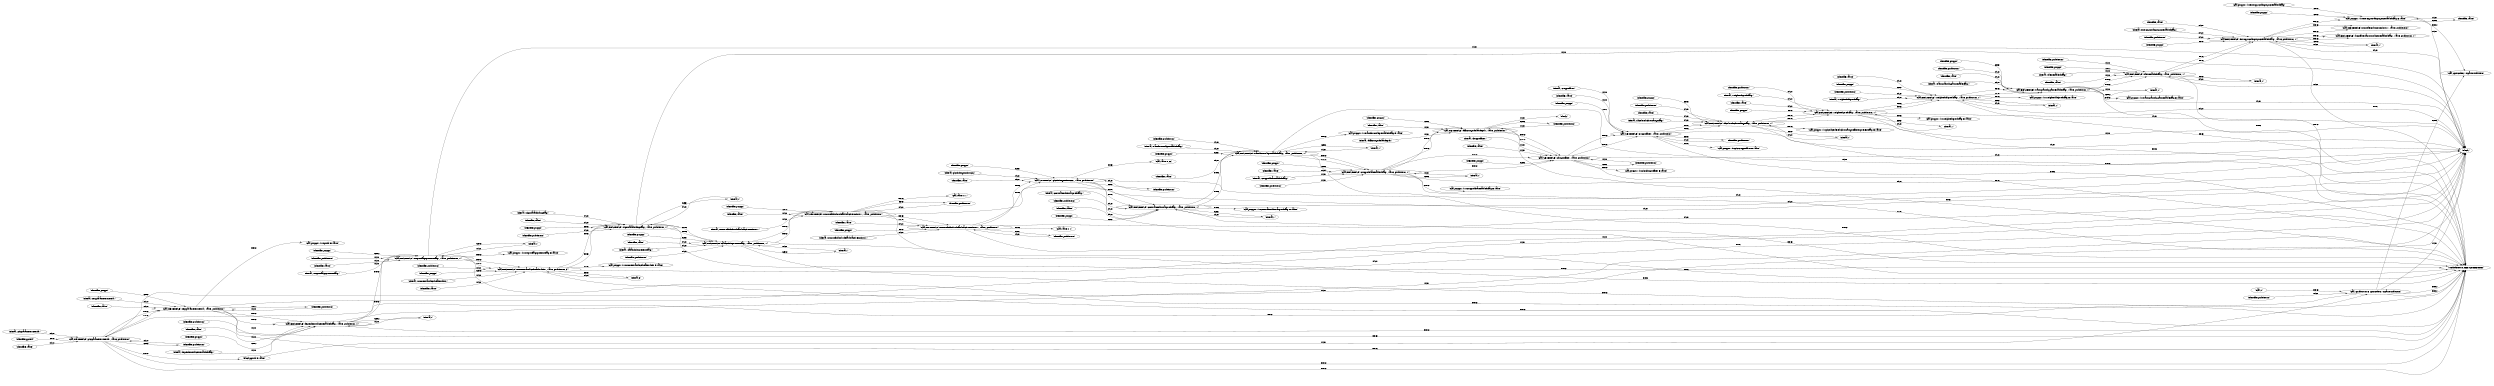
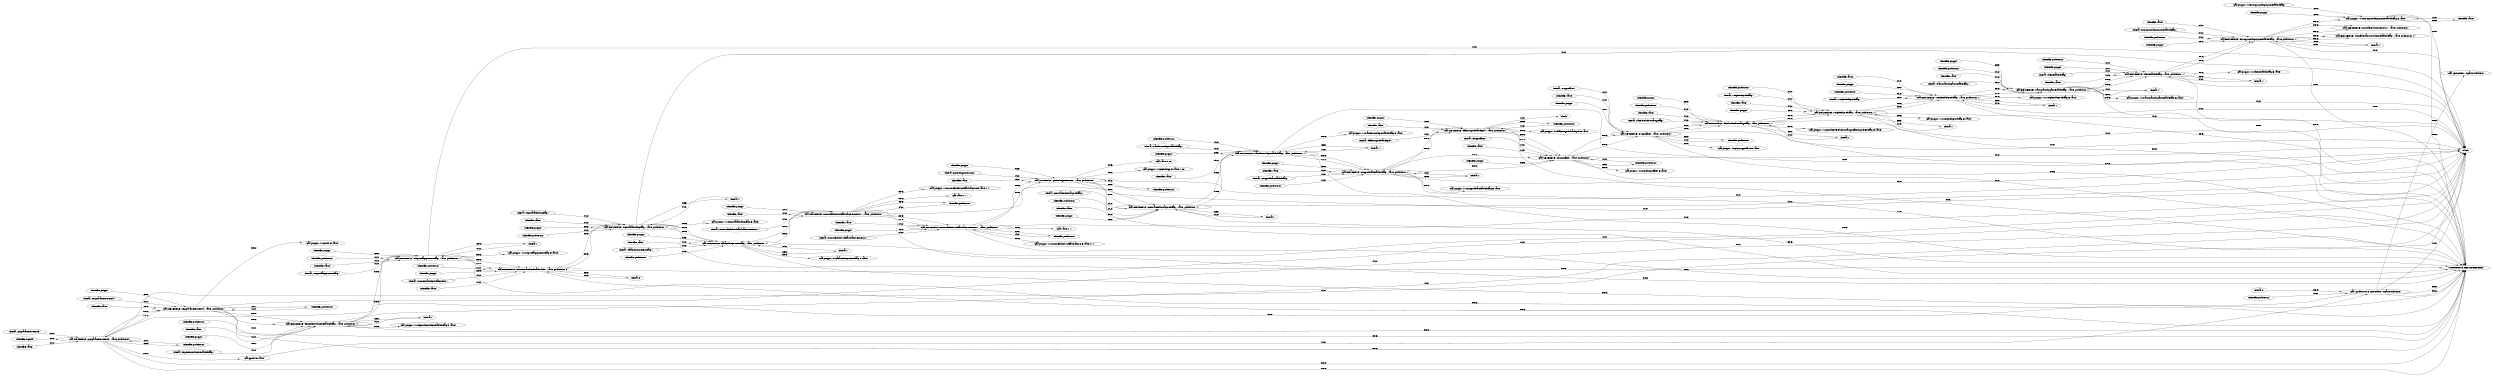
(2446, 38) -> (2431, 131)
none -> (2259, 72)
none -> (1564, 132)
none -> (1164, 169)
none -> (960, 188)
(1270, 210) -> none
none -> (735, 222)
none -> (1064, 244)
none -> (843, 258)
(636, 265) -> none
(2259, 290) -> (2259, 290)
none -> (428, 325)
(25, 339) -> (25, 339)
(254, 358) -> (254, 358)
